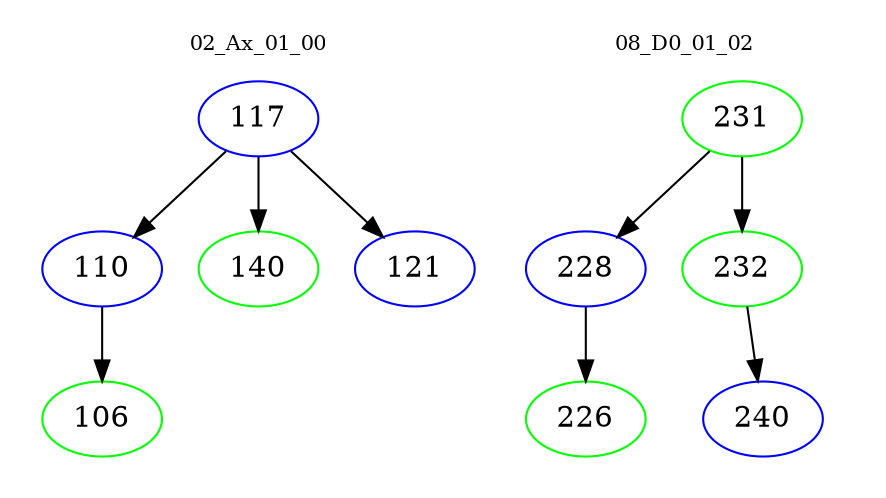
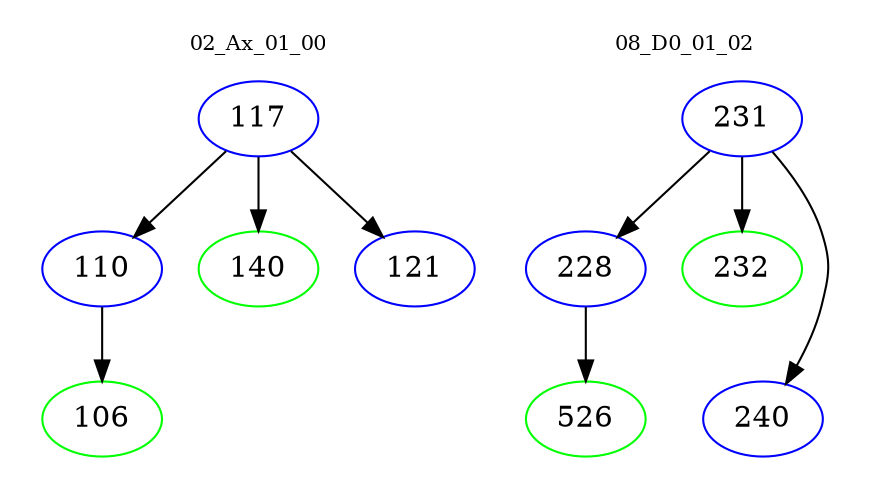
(742, 119) -> (742, 119)
(751, 333) -> (827, 254)
(586, 419) -> (586, 419)
